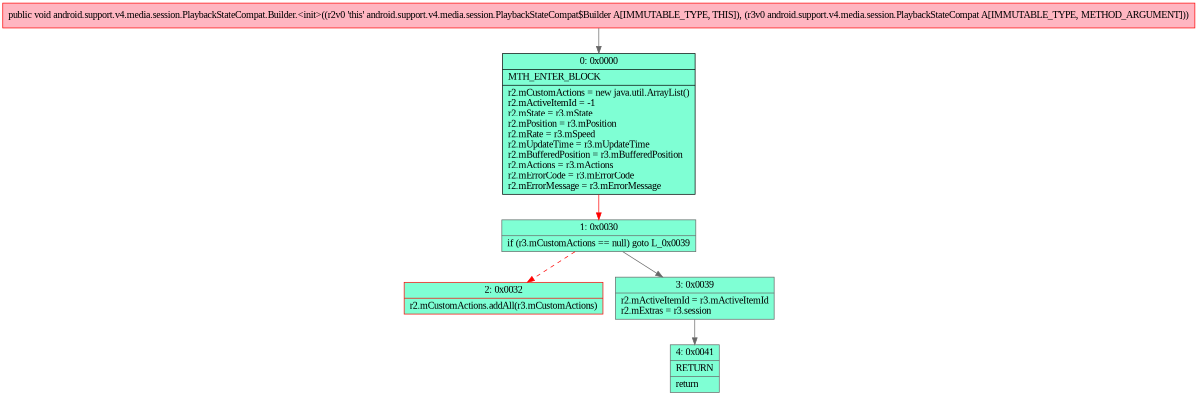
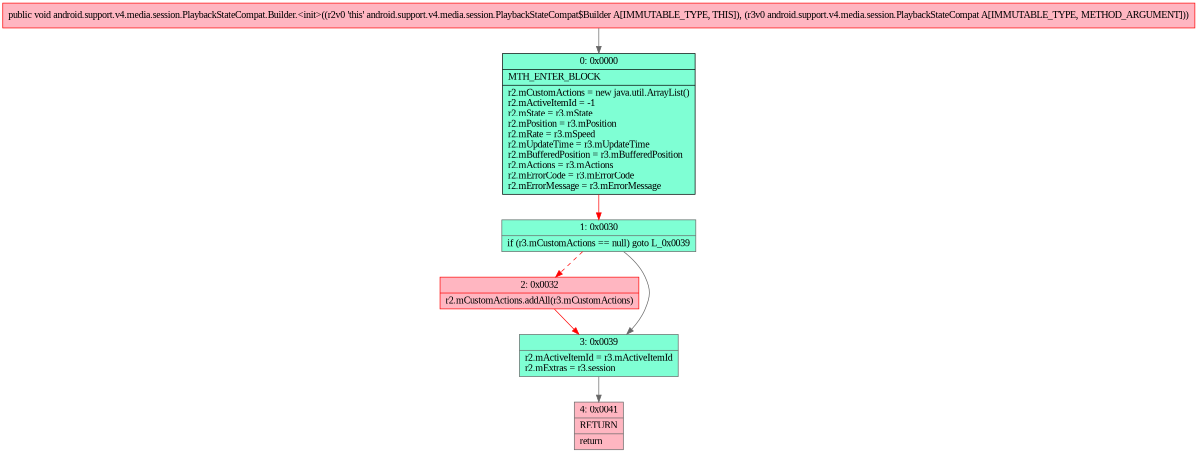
(504, 298) -> (539, 293)
none -> (564, 319)
(695, 369) -> (599, 426)
